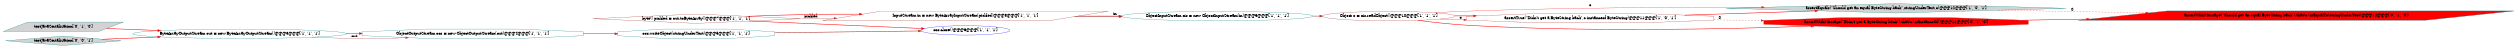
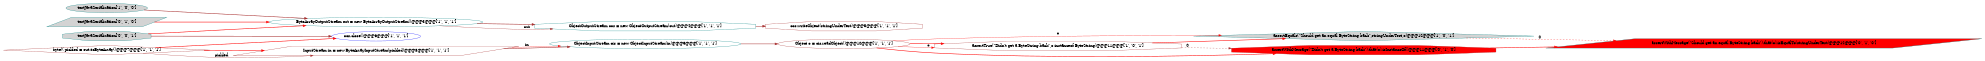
none -> (107, 8)
(847, 32) -> (240, 36)
(696, 34) -> (844, 26)
(63, 41) -> (107, 36)
